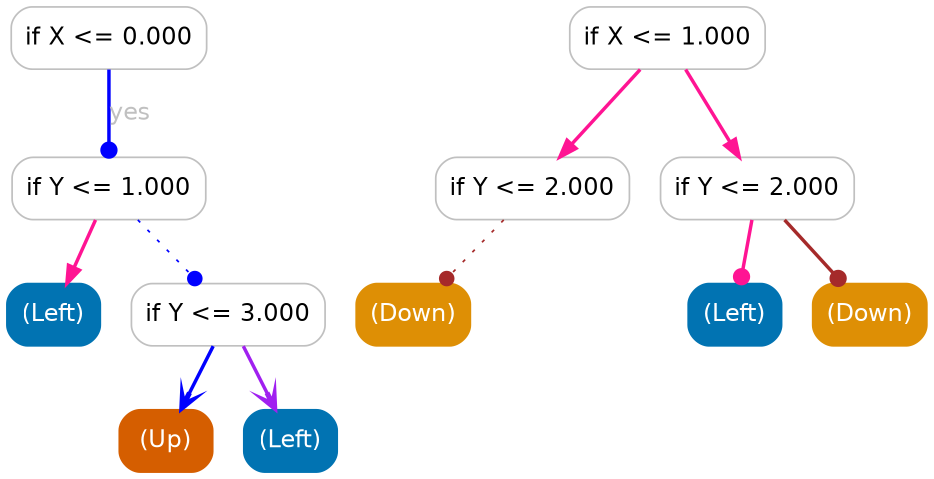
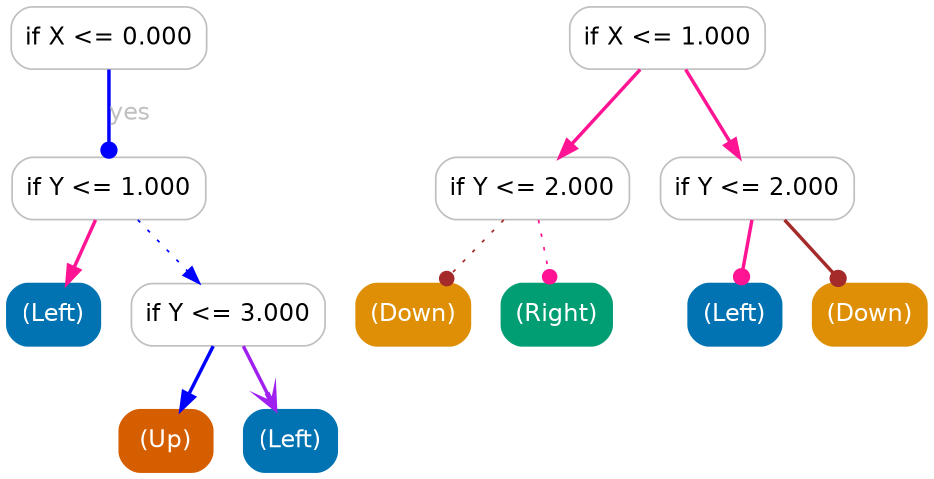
(164, 247) -> (164, 247)
none -> (557, 315)
(201, 370) -> (201, 370)
